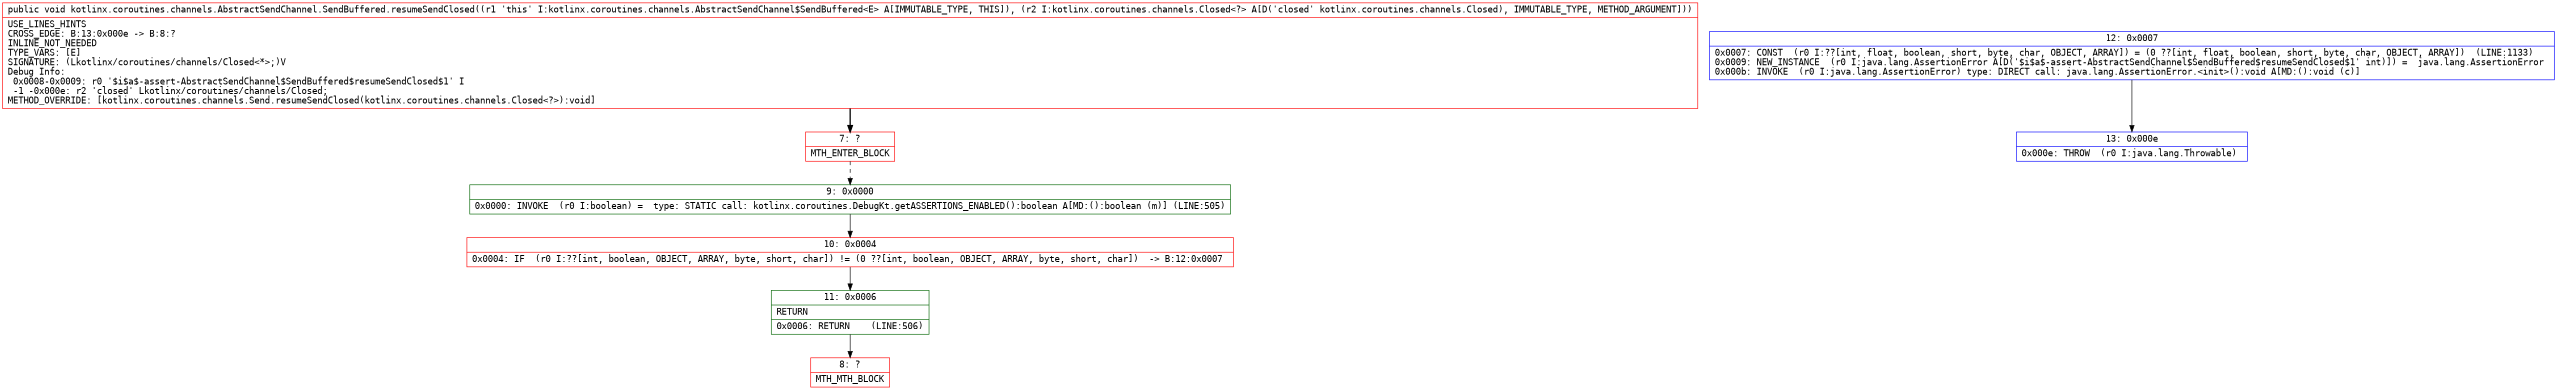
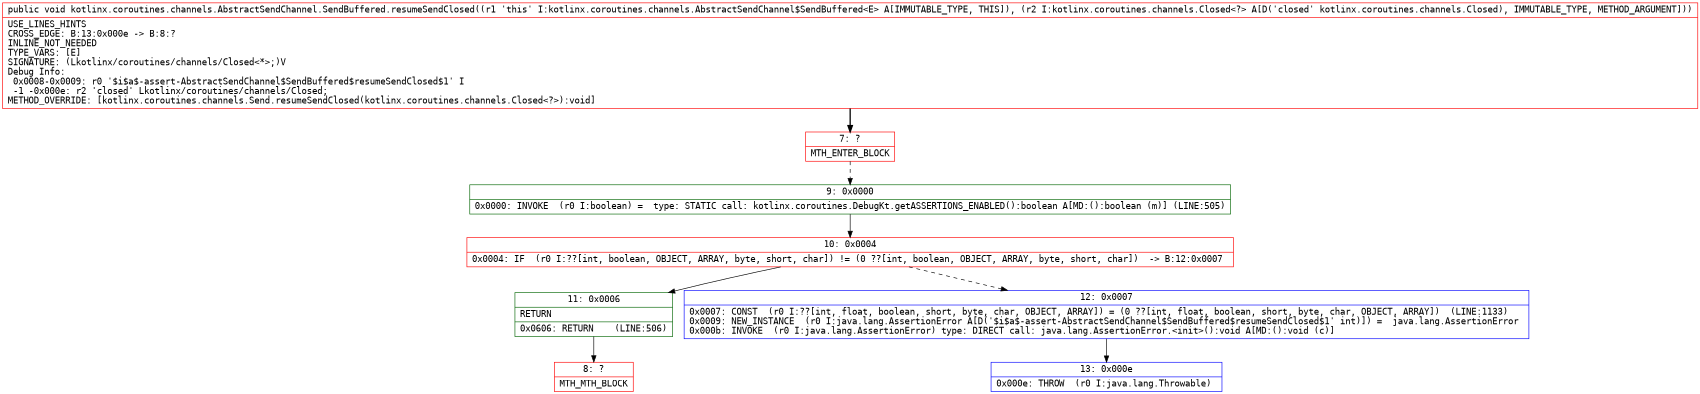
none -> (955, 278)
(850, 327) -> (594, 329)
